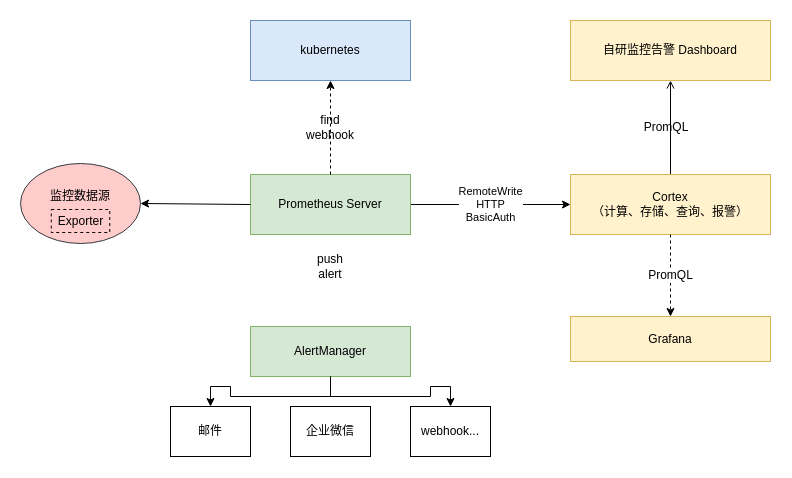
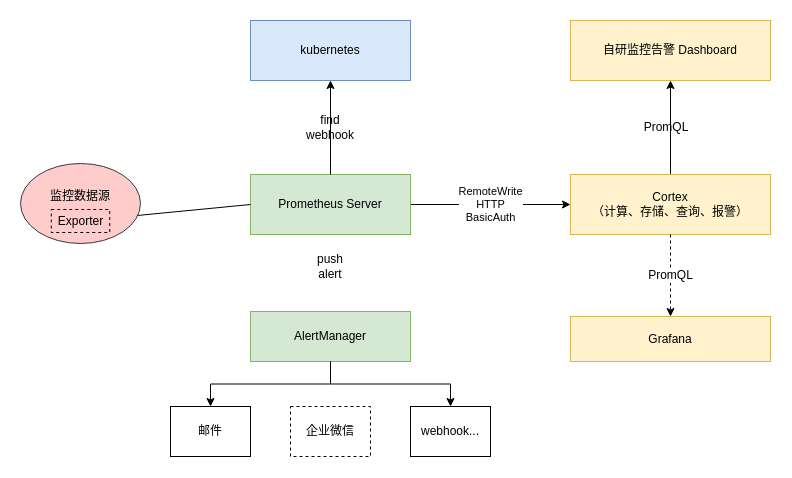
(671, 86) -> (671, 88)
(331, 131) -> (331, 131)
(197, 204) -> (191, 210)
(331, 352) -> (331, 337)
(331, 432) -> (331, 432)
